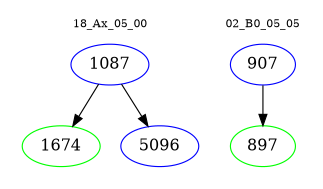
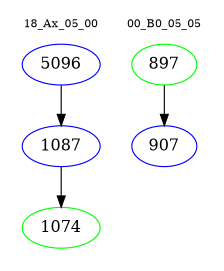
(263, 24) -> (164, 24)
(132, 100) -> (61, 100)
(263, 100) -> (164, 100)
(61, 146) -> (61, 228)
